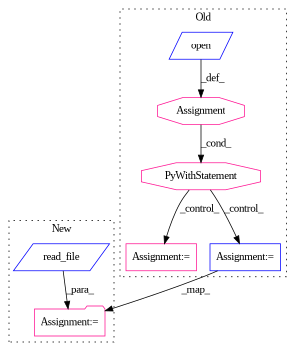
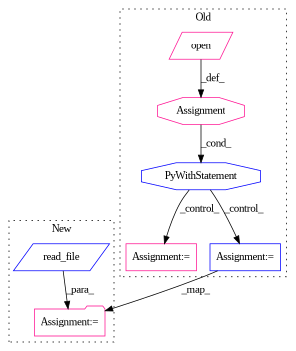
(201, 46) -> (201, 46)
(201, 176) -> (201, 176)
